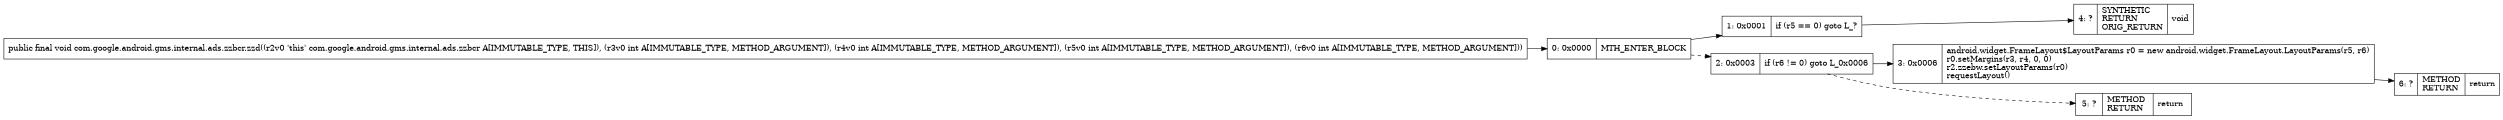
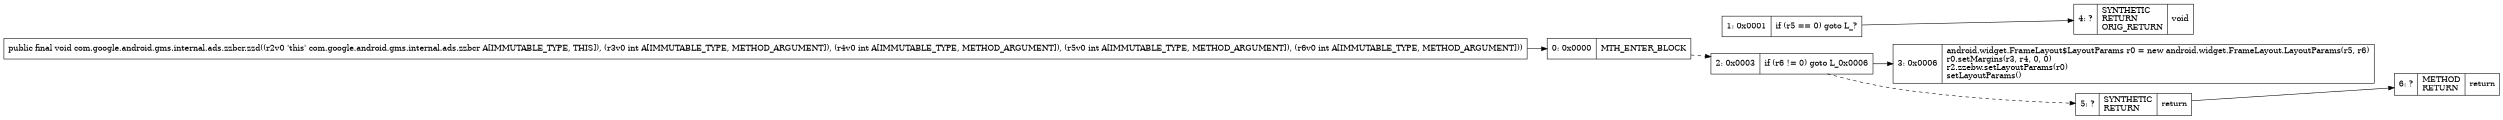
(1704, 38) -> none
(1979, 76) -> (1984, 76)
(2381, 80) -> (2290, 94)
(2126, 100) -> (2128, 100)
